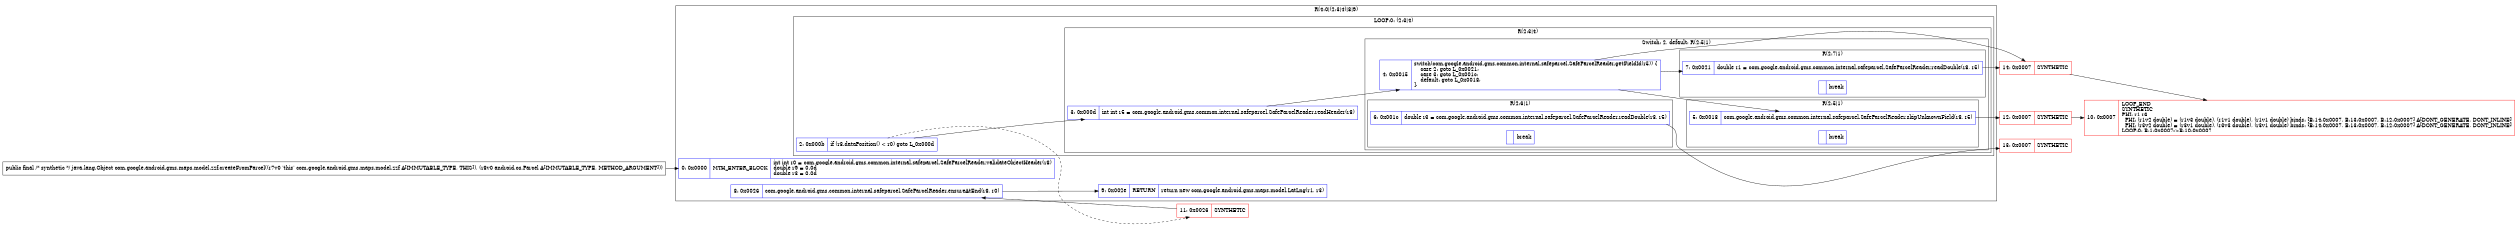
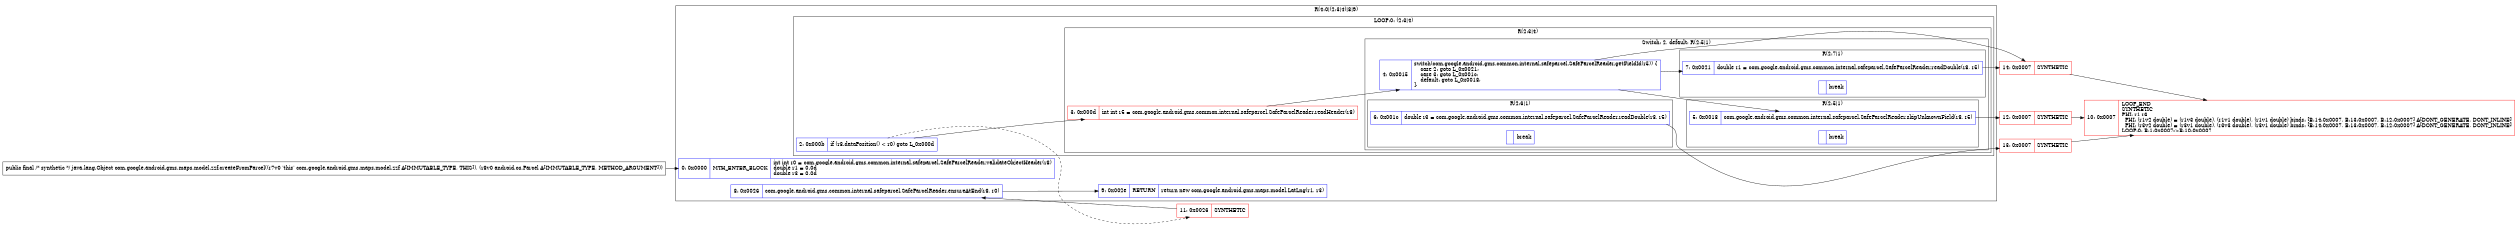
(1213, 113) -> (1213, 113)
none -> (2101, 139)
(795, 168) -> (795, 168)
